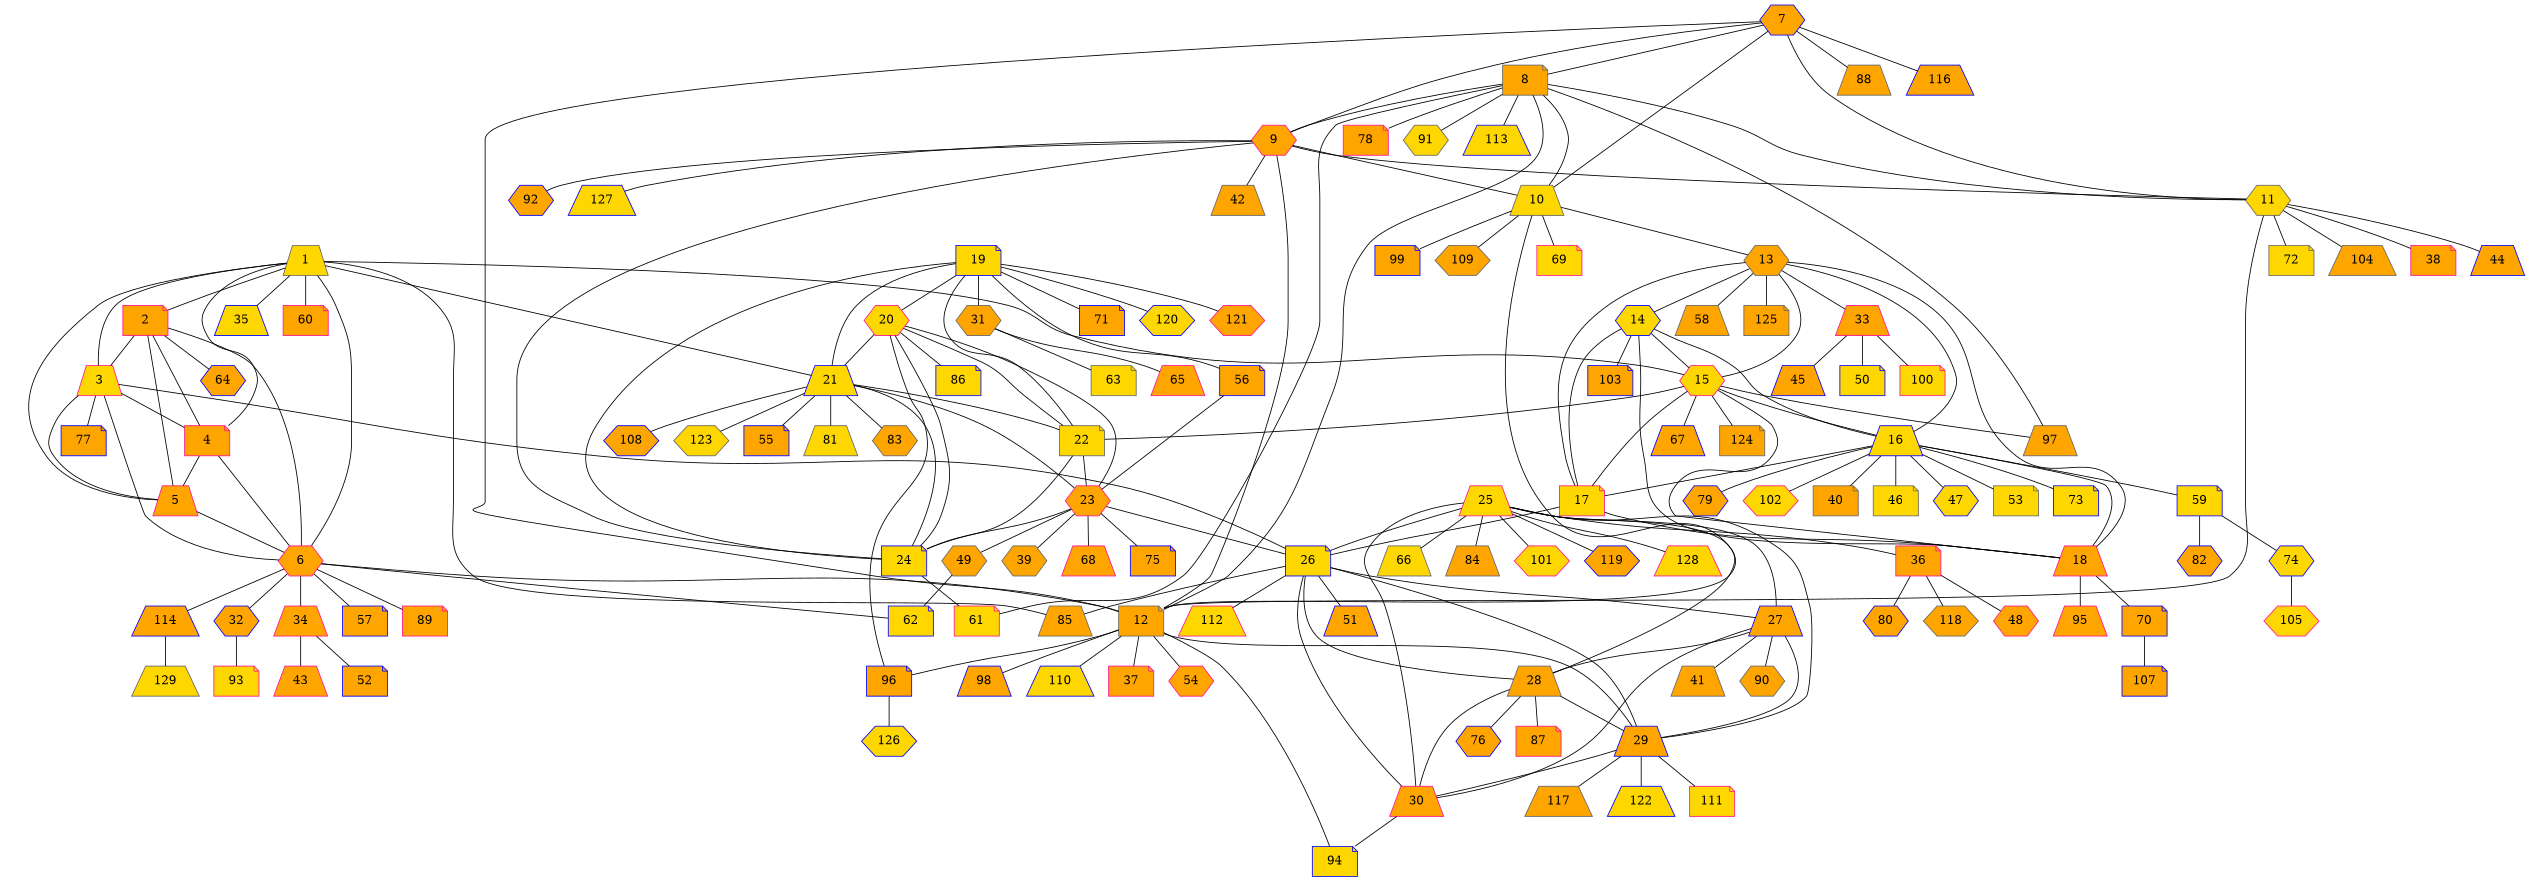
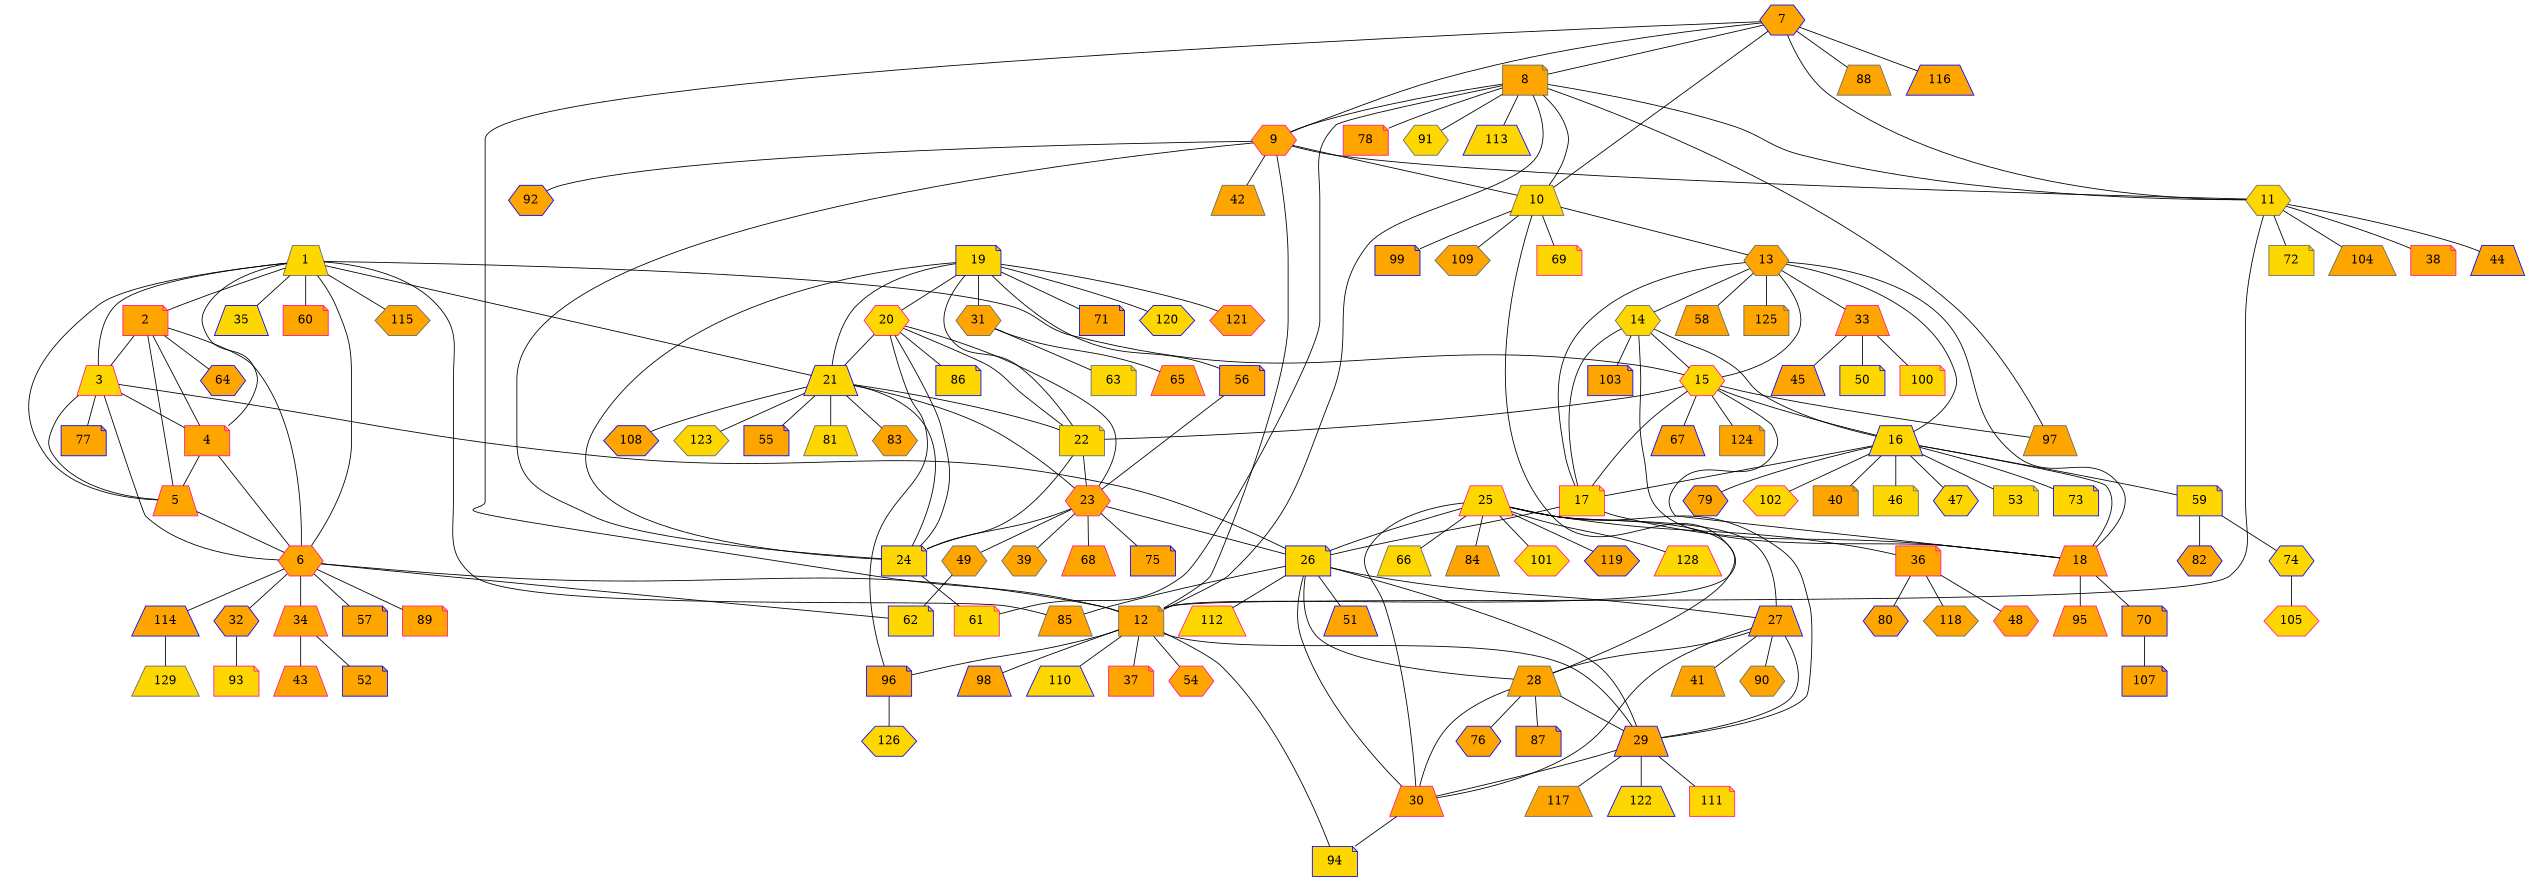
(602, 200) -> none
none -> (403, 321)
(1638, 321) -> (1638, 321)
(1539, 741) -> (1539, 741)
